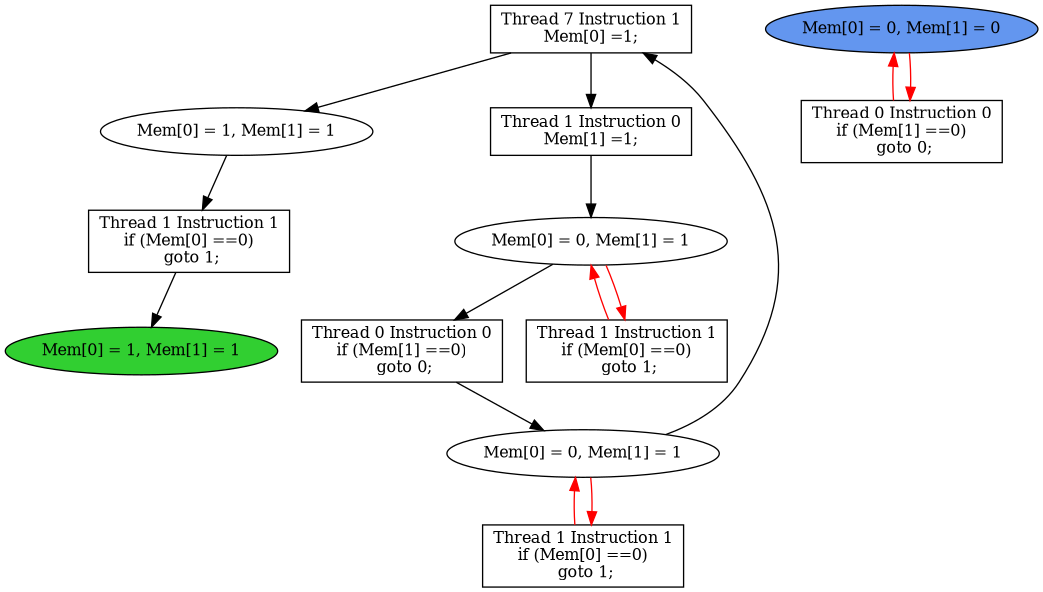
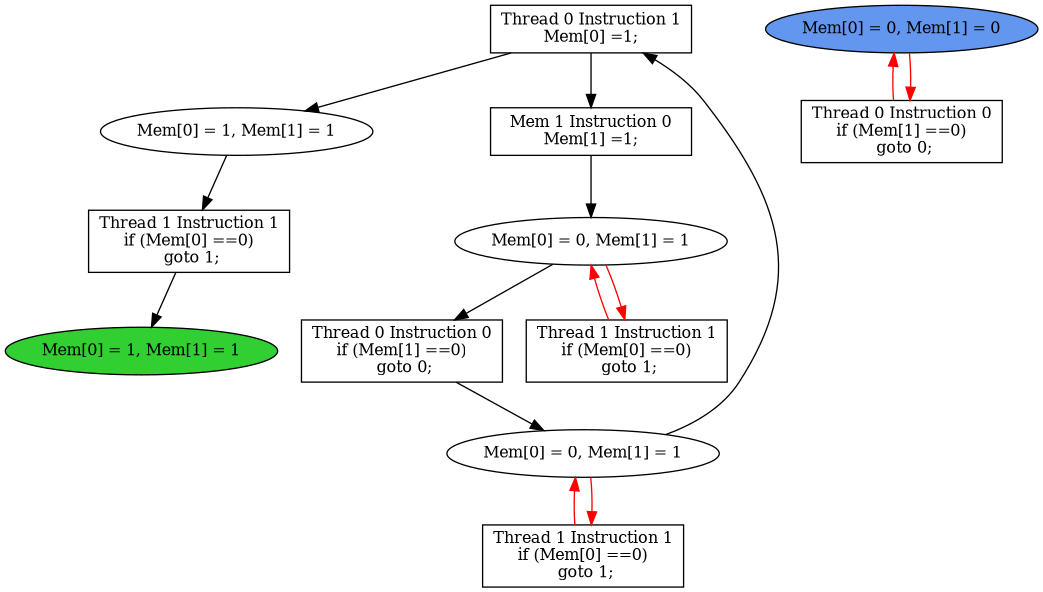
(591, 29) -> (591, 29)
(591, 132) -> (591, 132)
